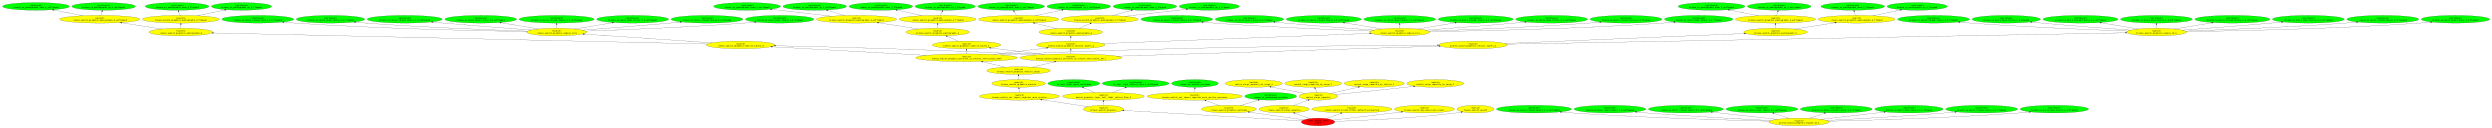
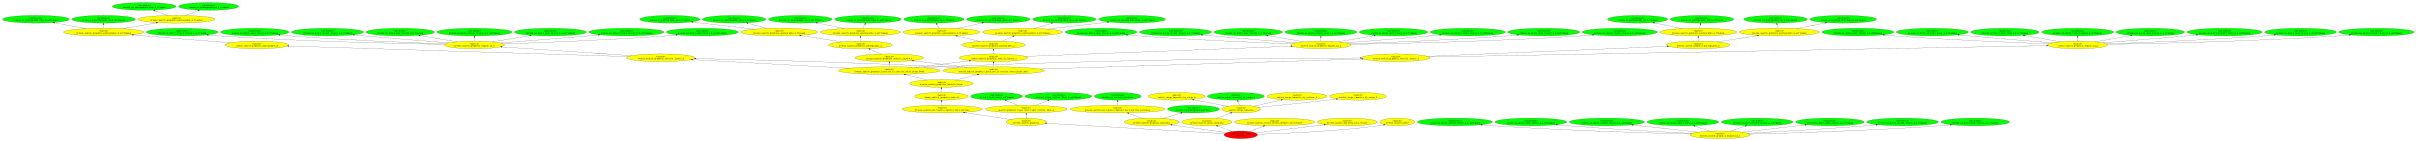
(181, 26) -> (139, 26)
(1313, 83) -> (1236, 96)
(1475, 109) -> (1397, 122)
